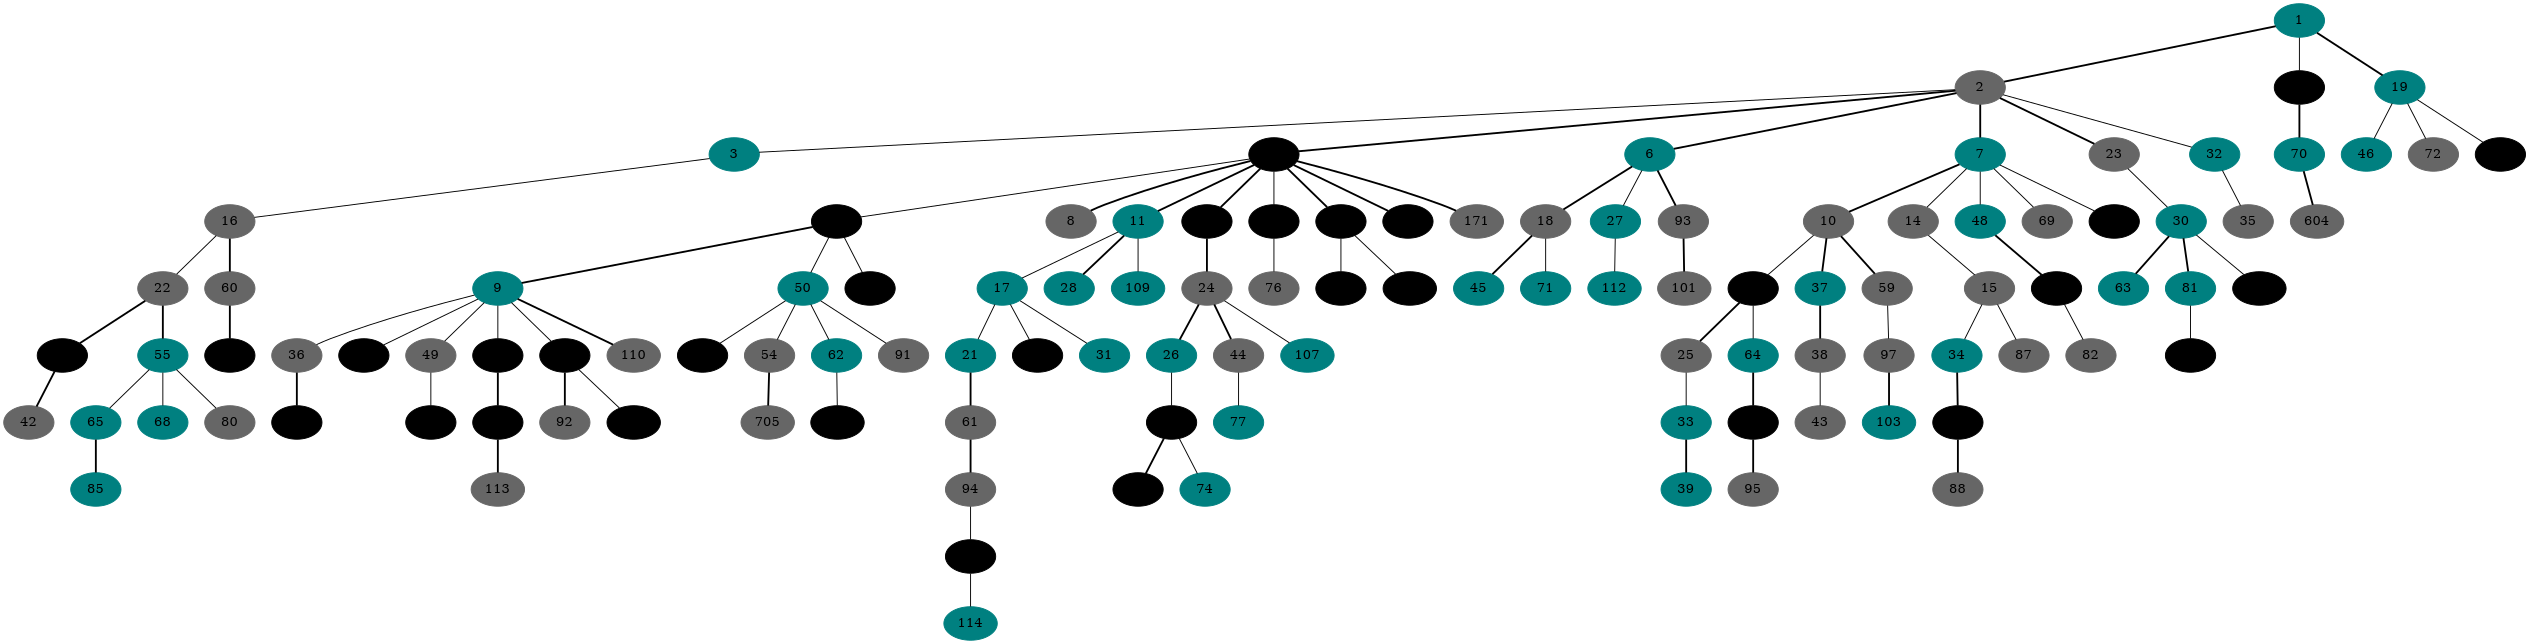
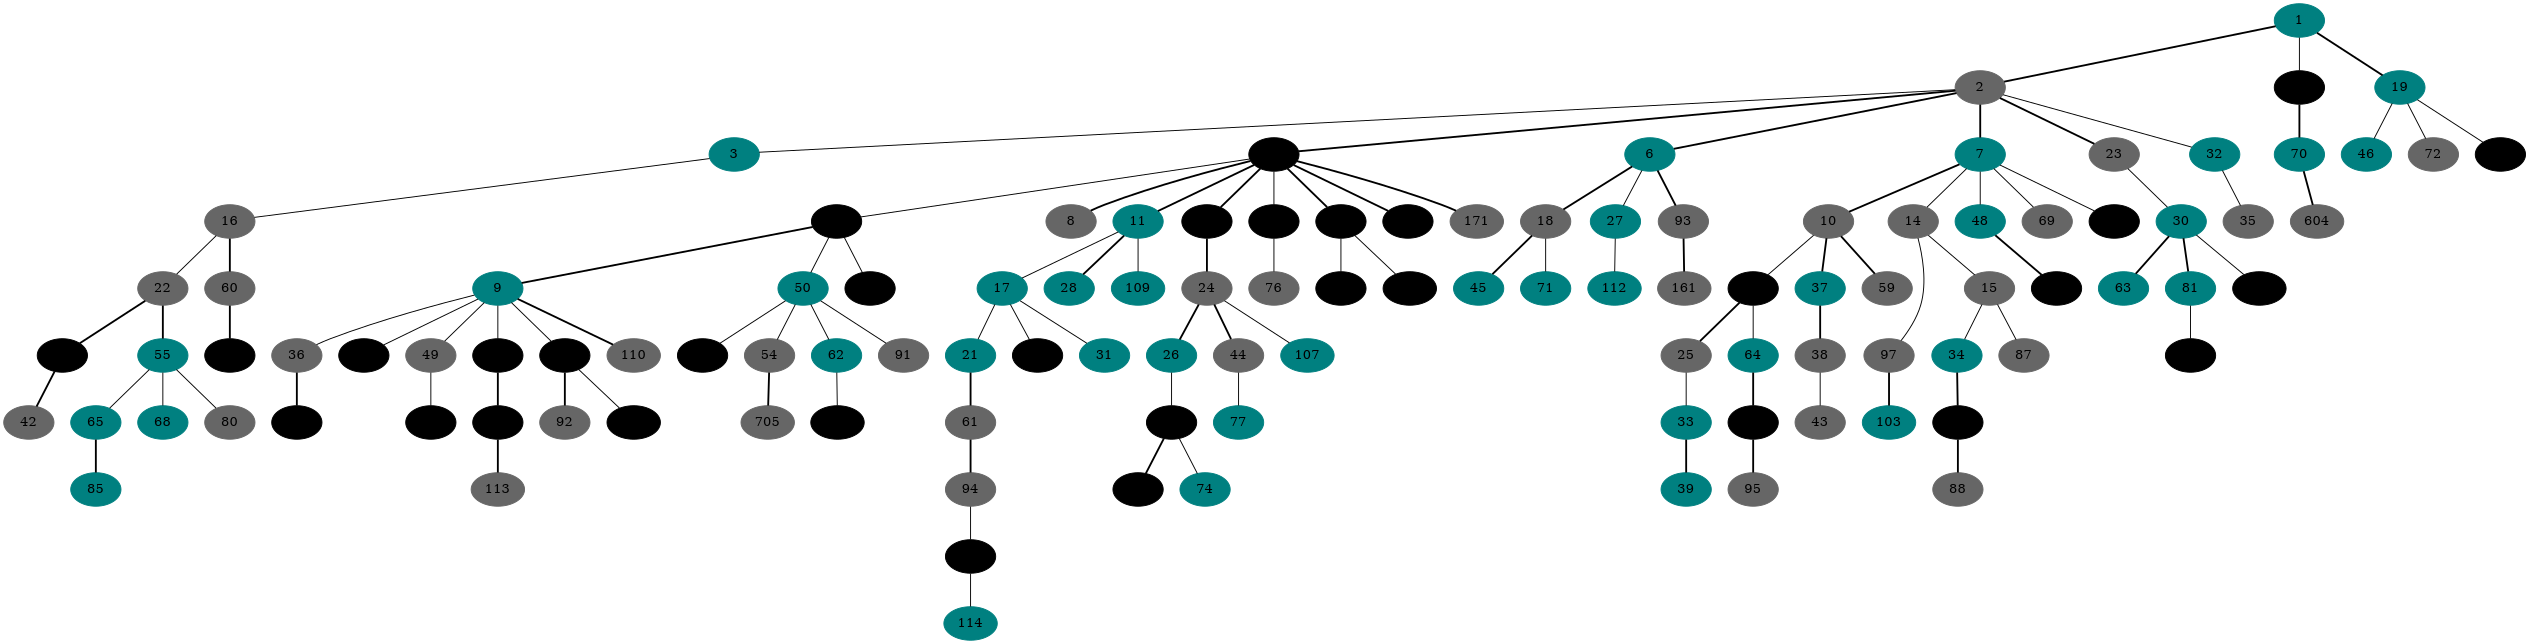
(1684, 288) -> (1684, 288)
(1888, 322) -> (1923, 292)
(2091, 355) -> none
